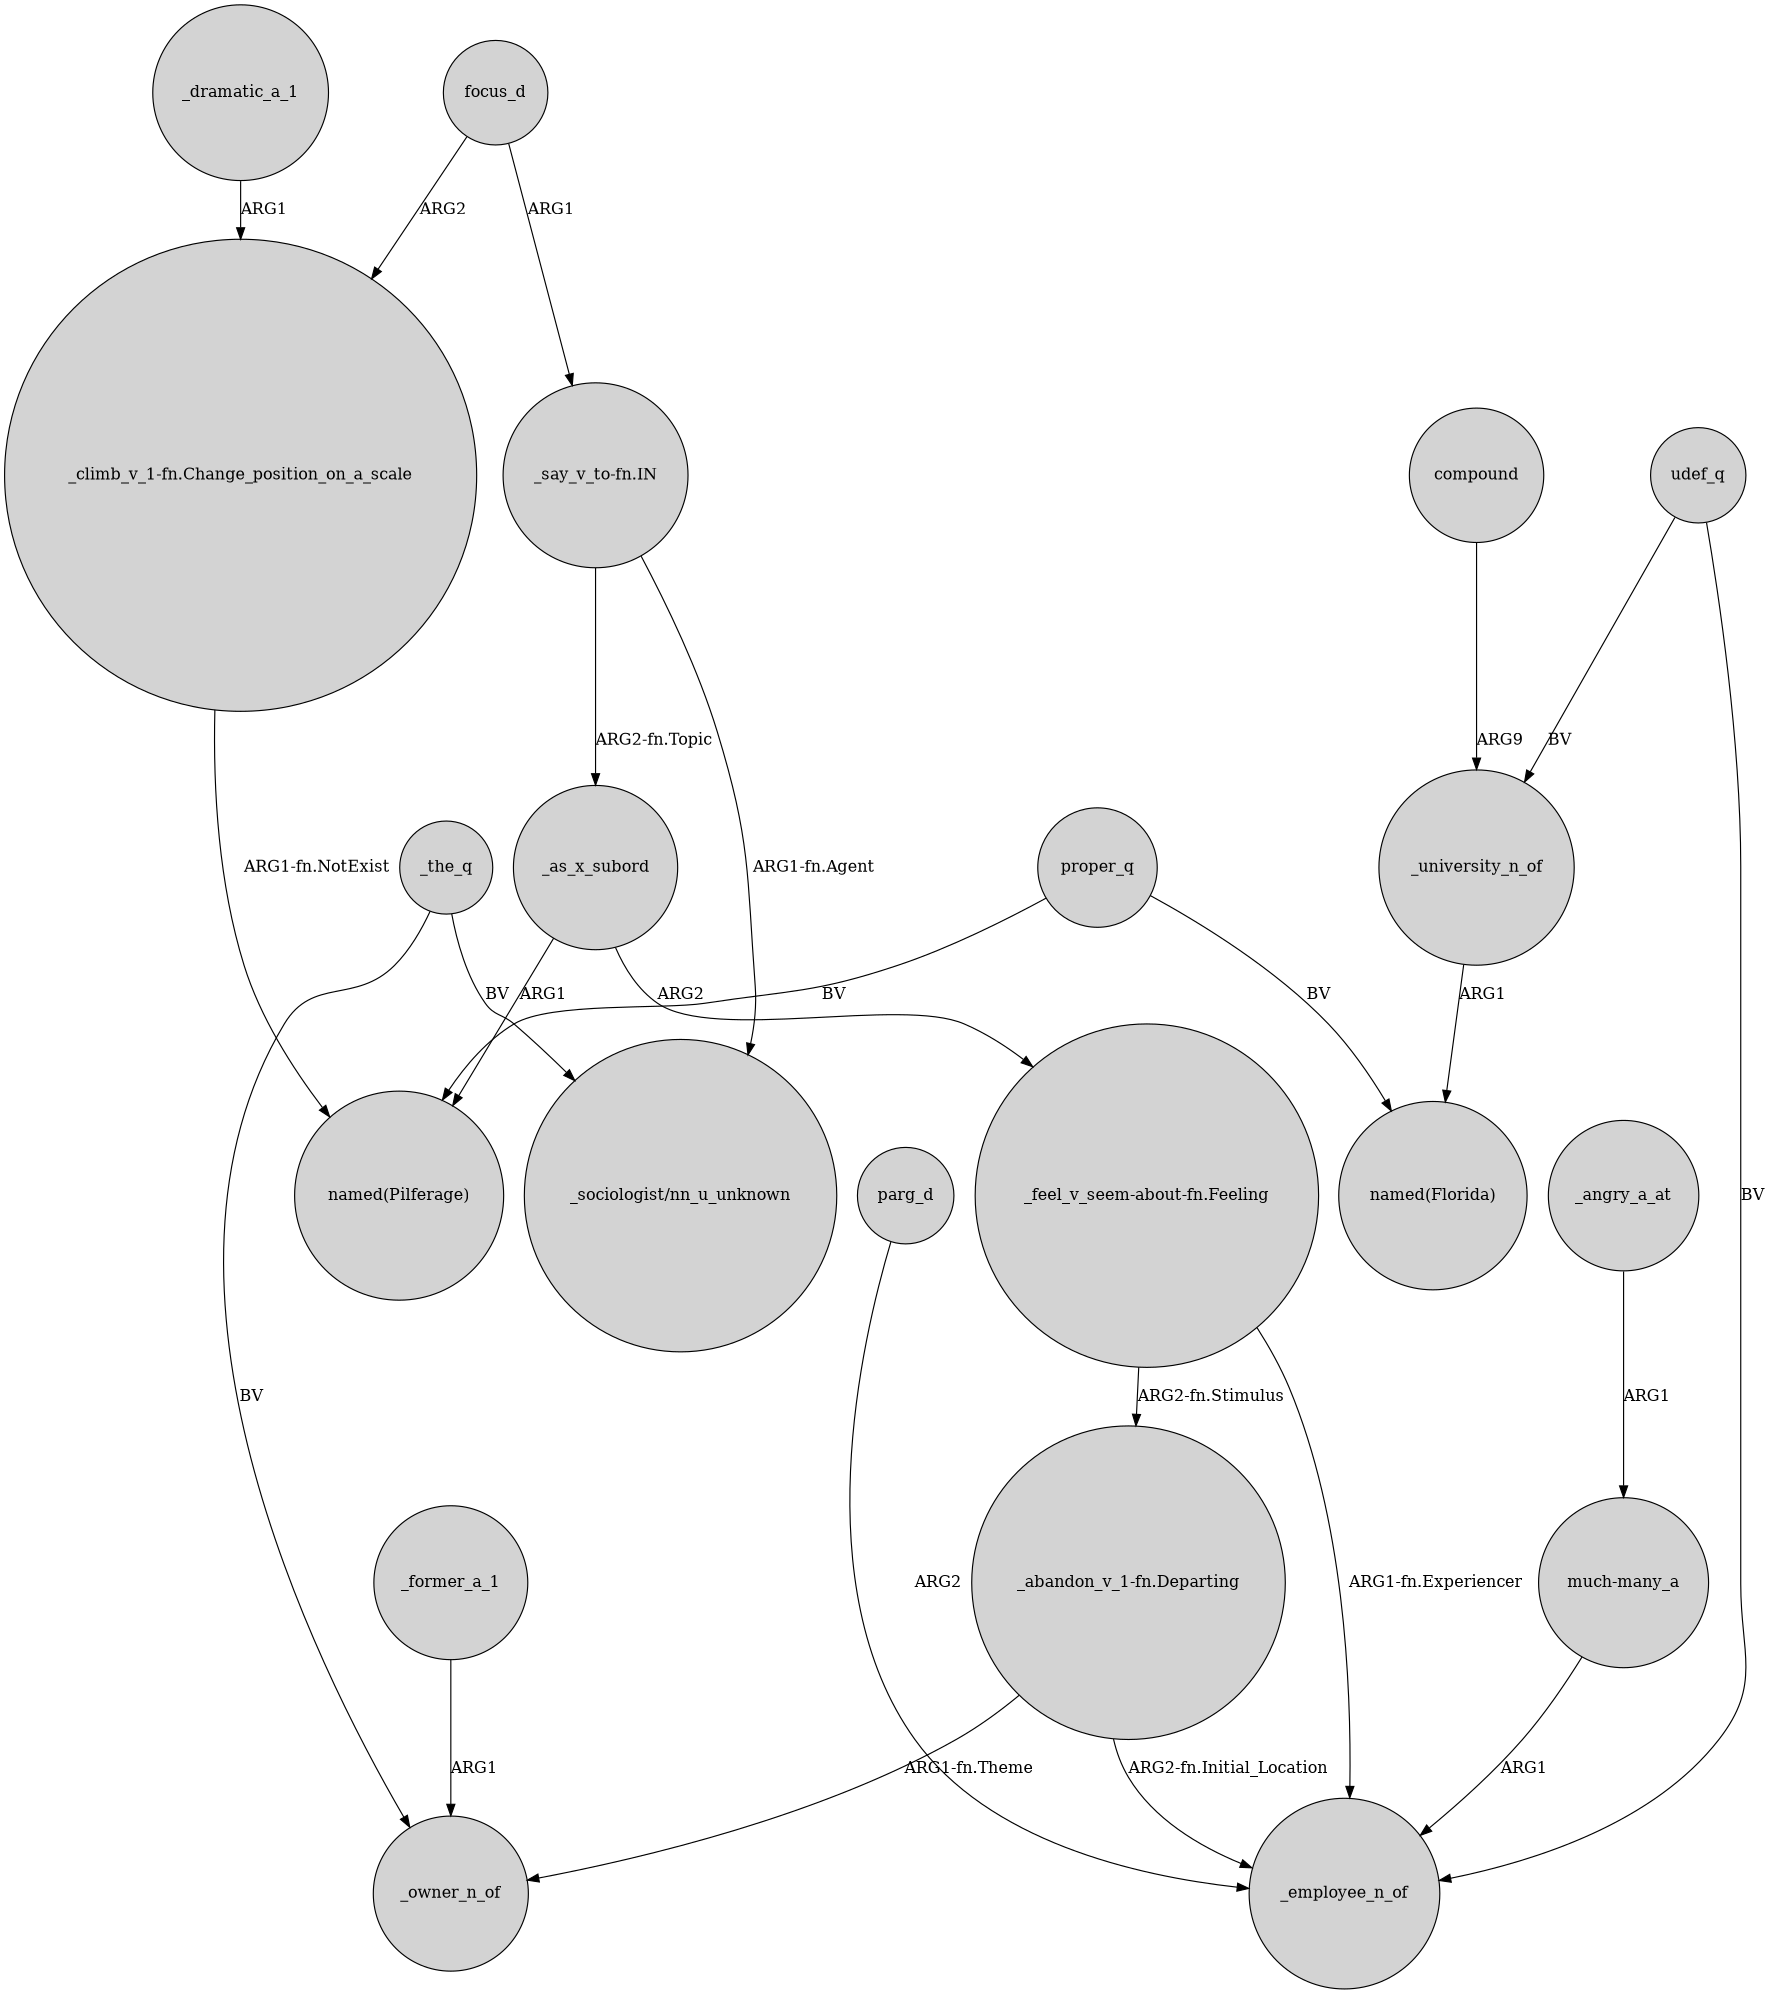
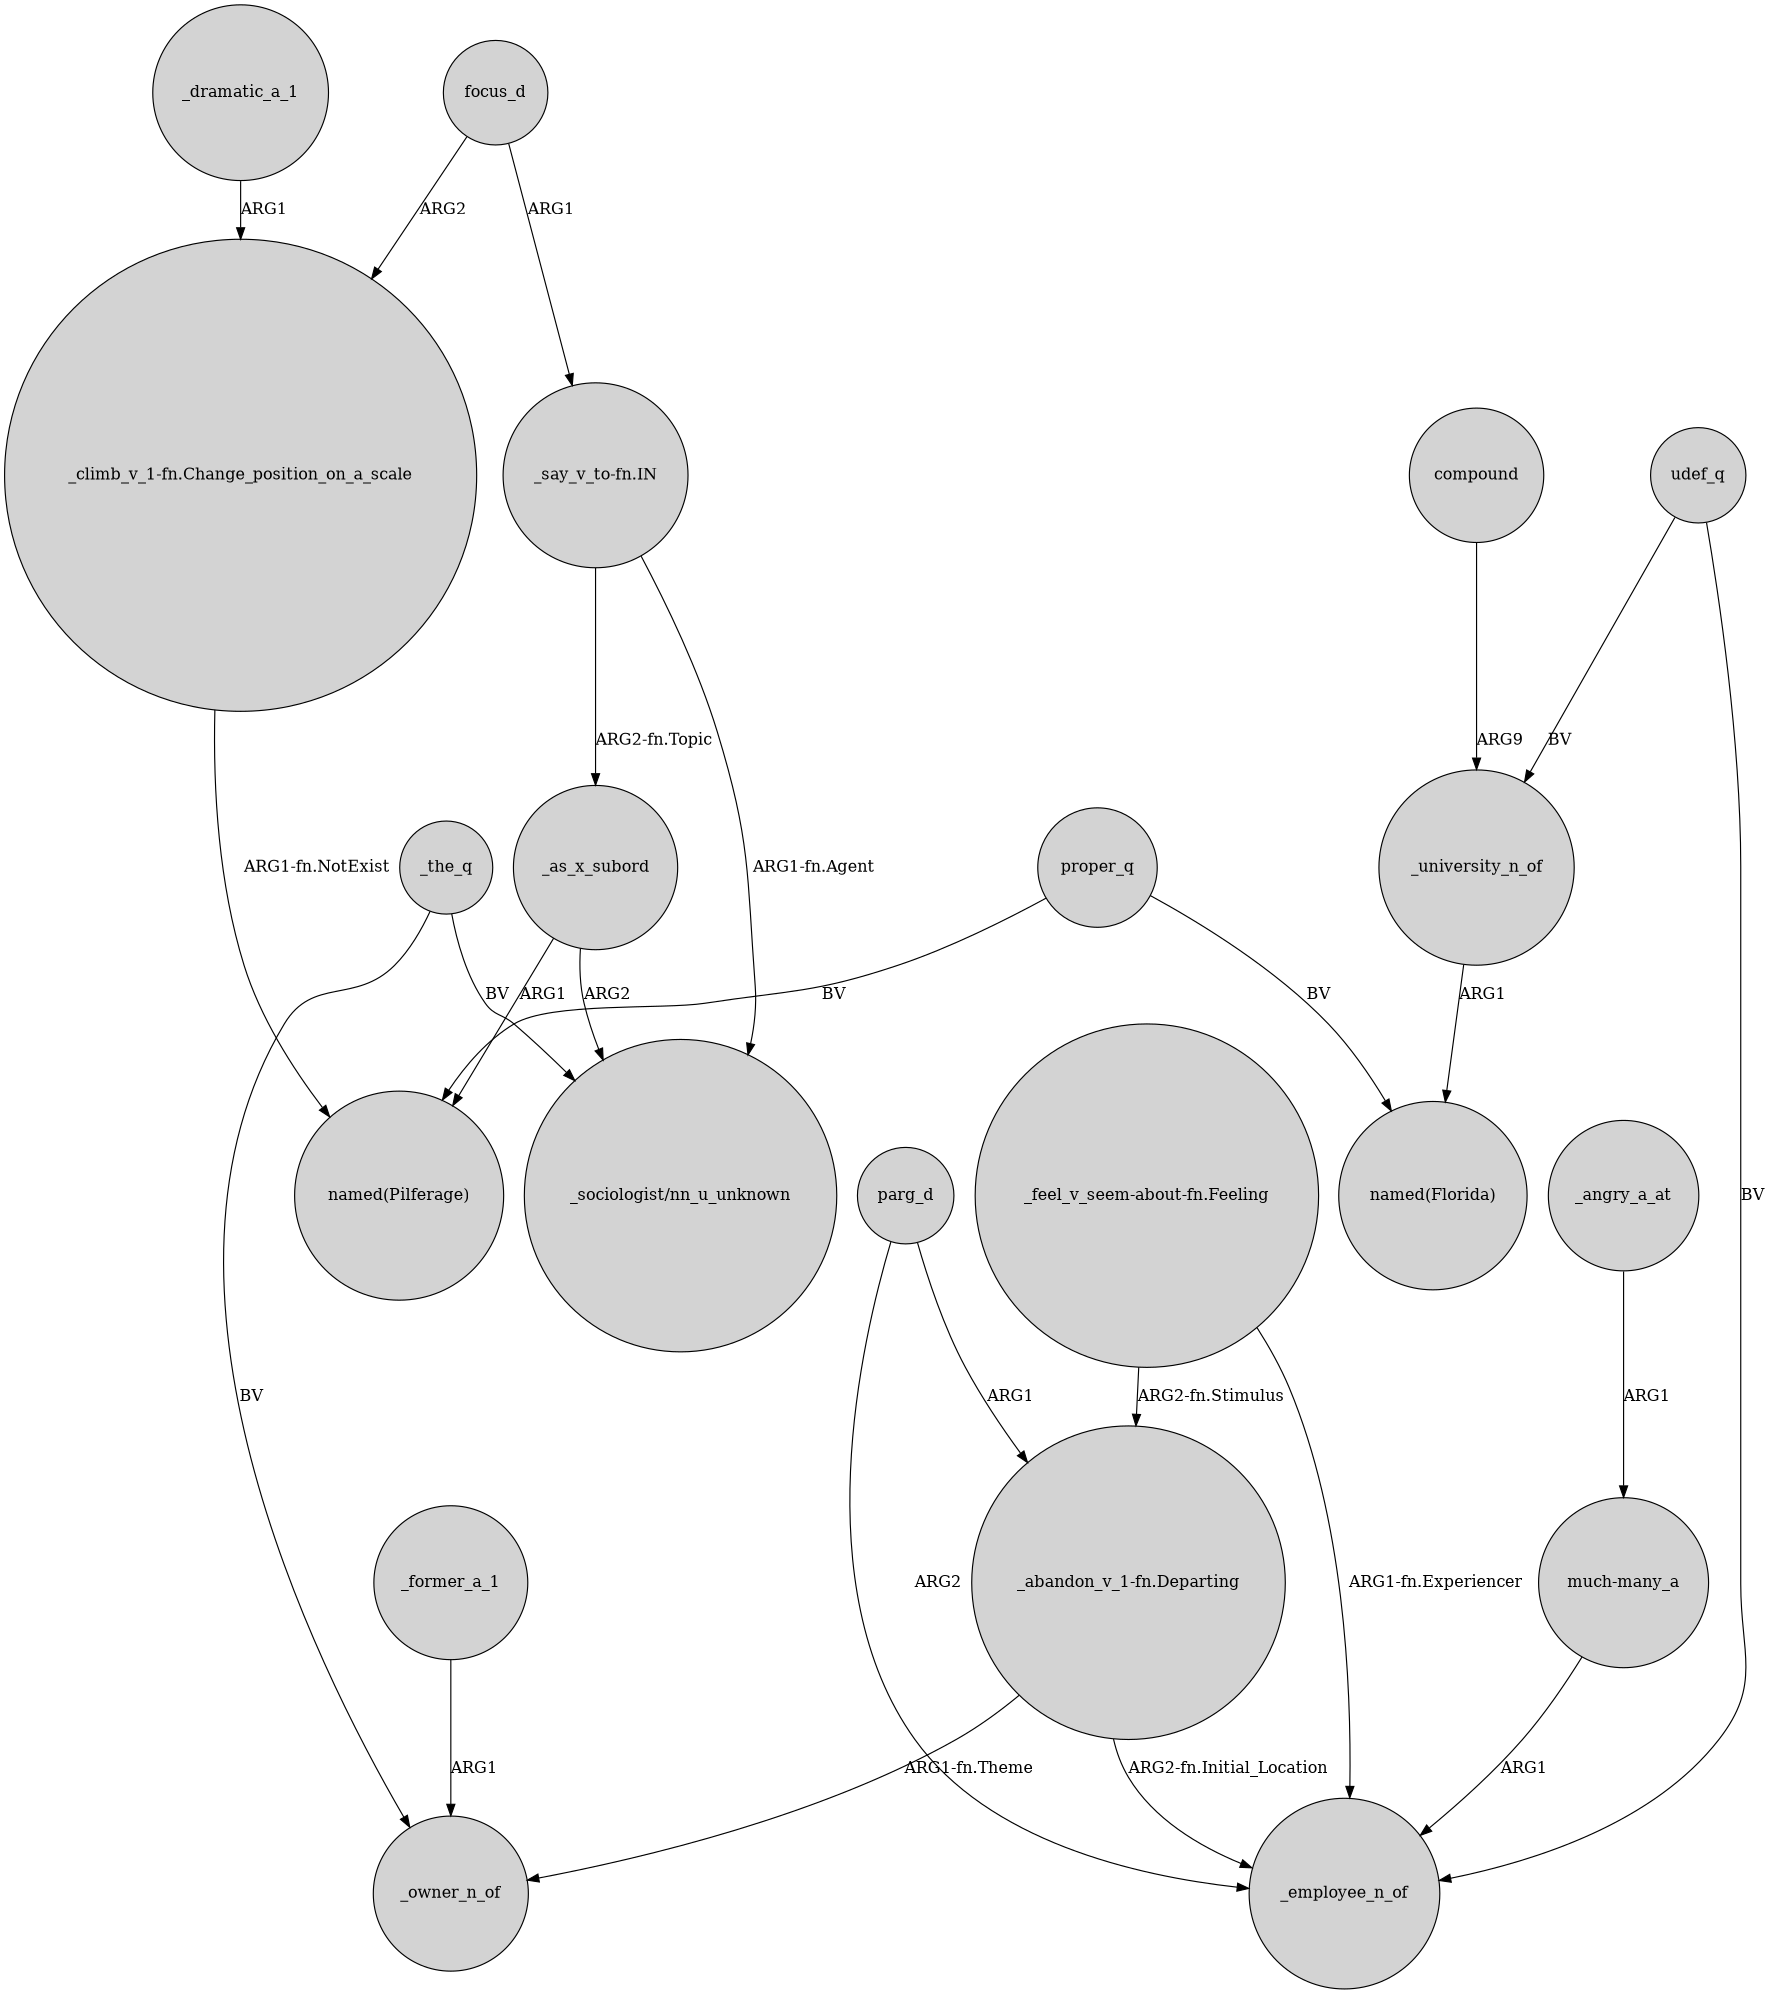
(809, 1018) -> (583, 1000)
none -> (958, 1353)
